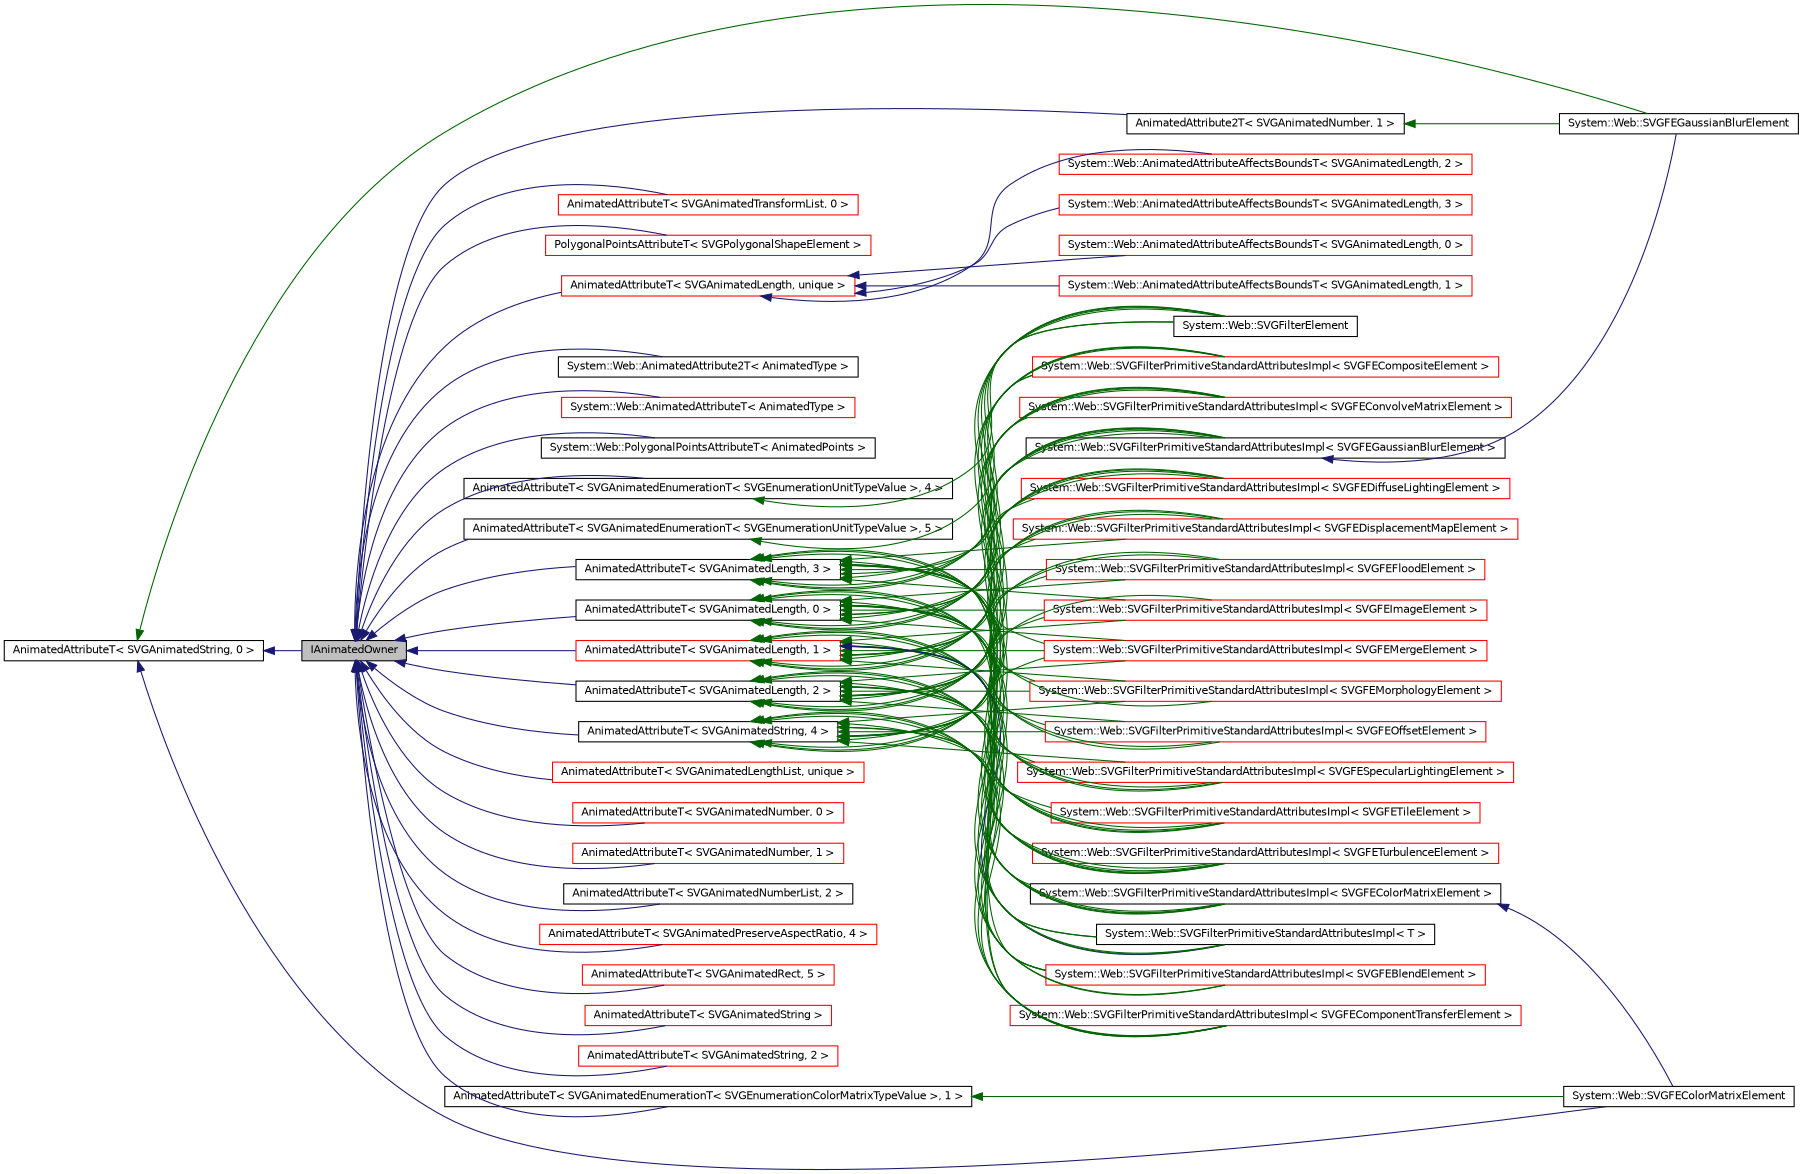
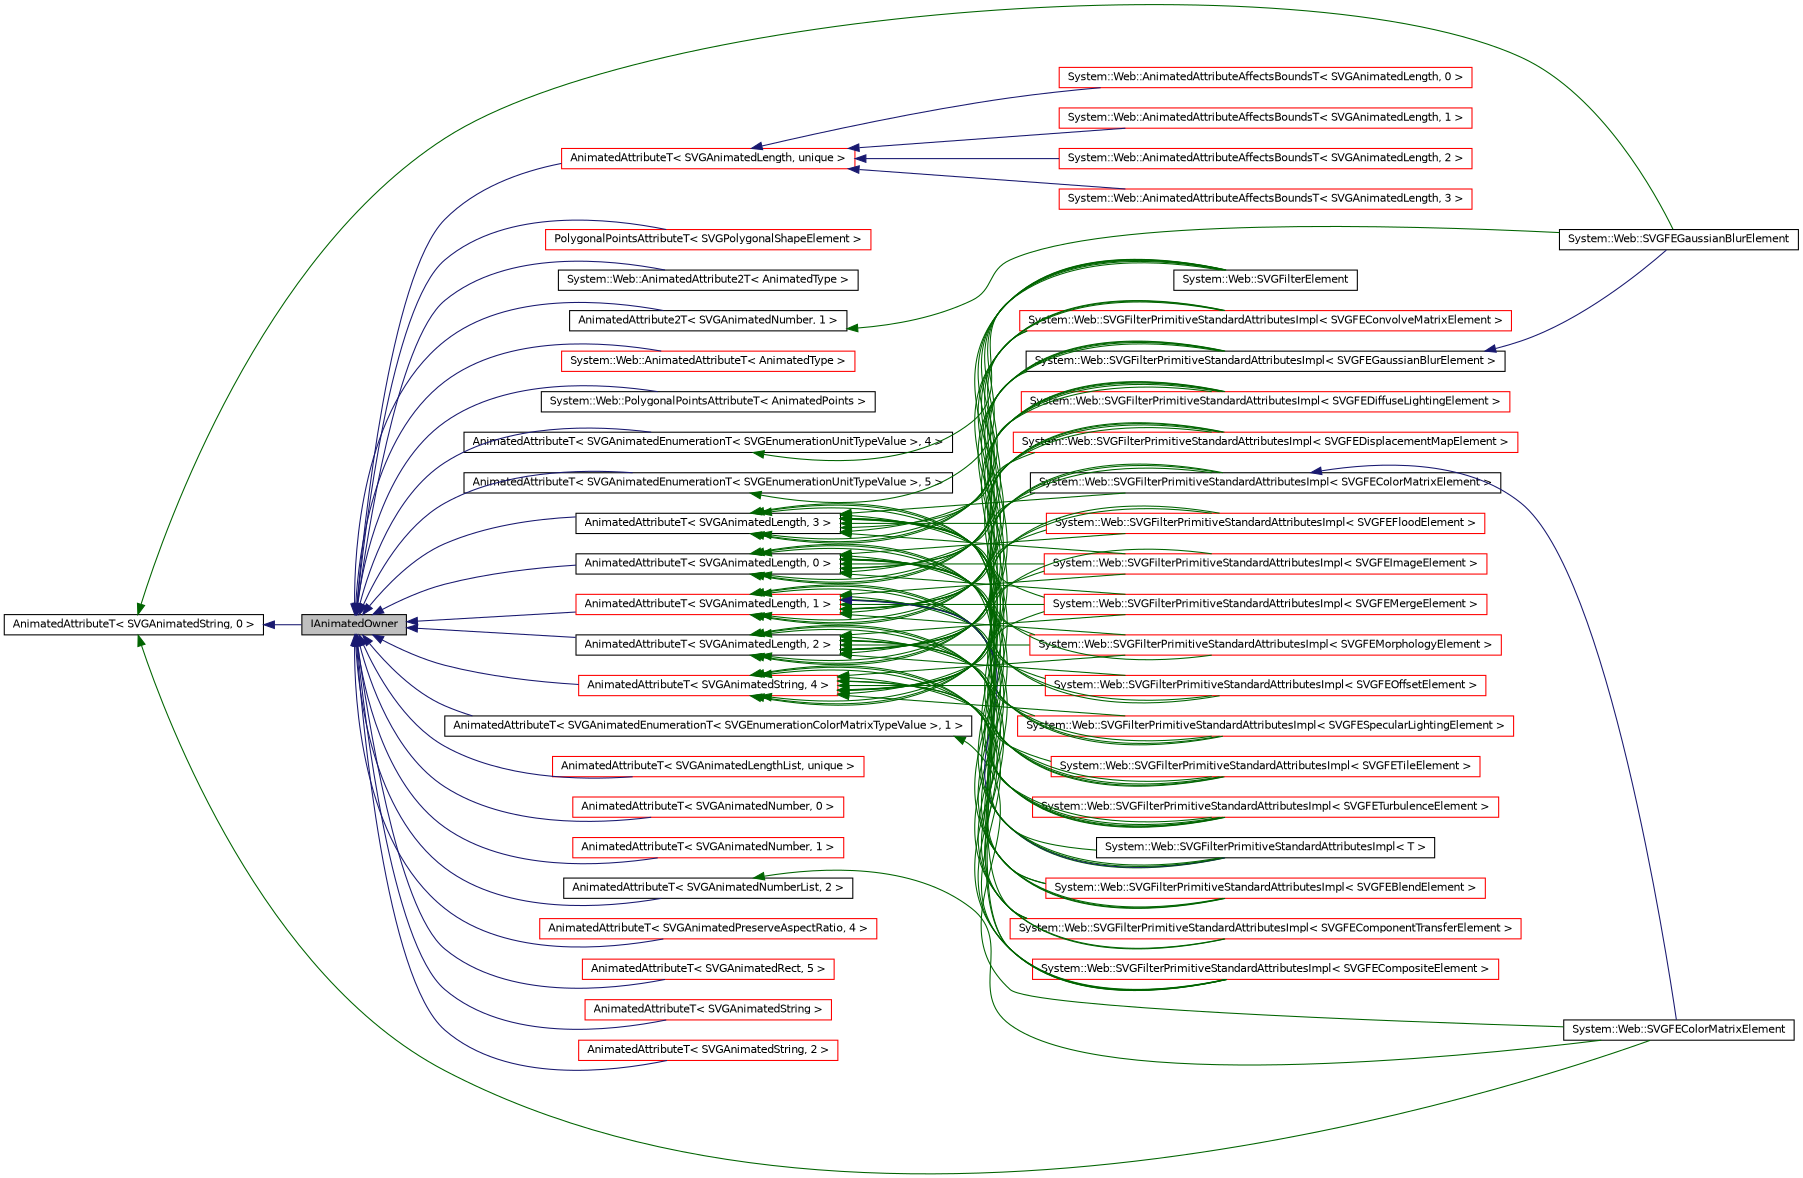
(708, 205) -> none
(708, 732) -> (708, 686)
none -> (1131, 1059)
(748, 1167) -> (781, 1165)
